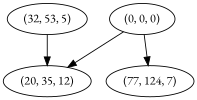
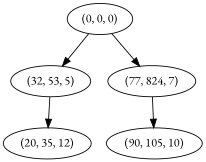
(99, 47) -> (78, 47)
(150, 81) -> (152, 81)
none -> (154, 143)
